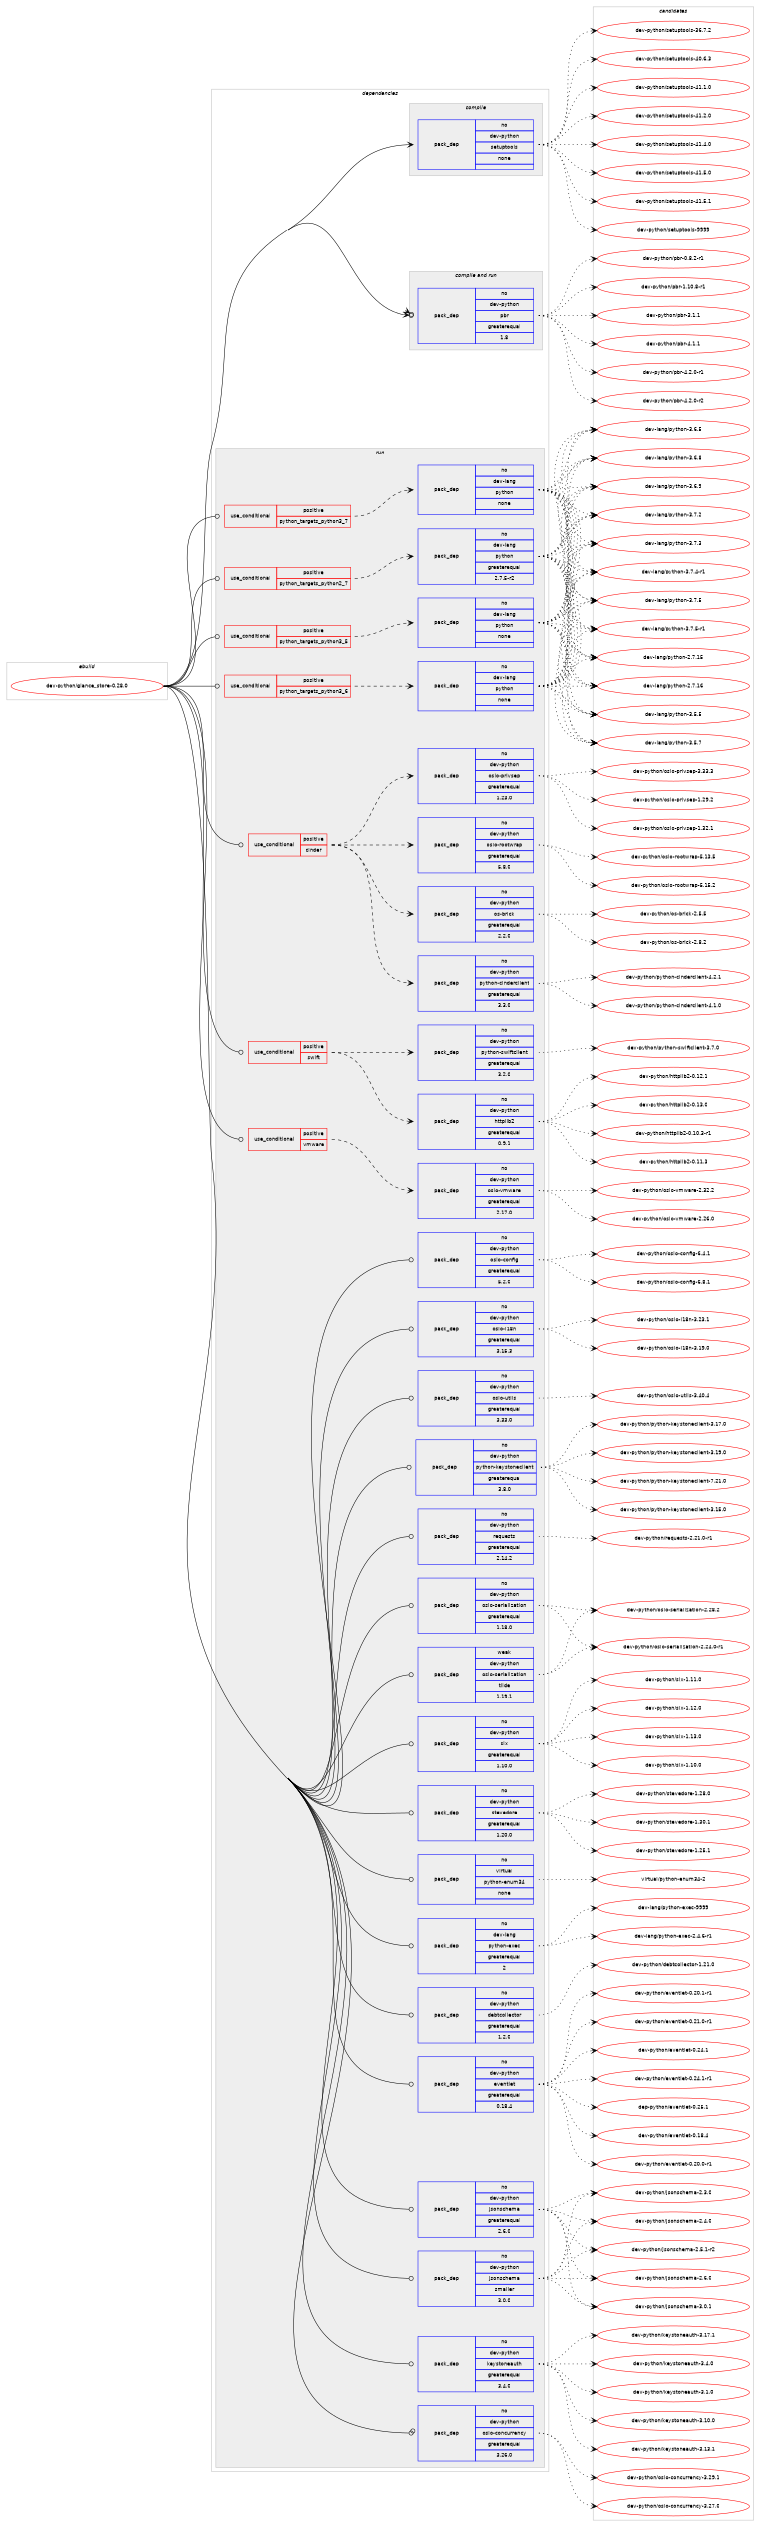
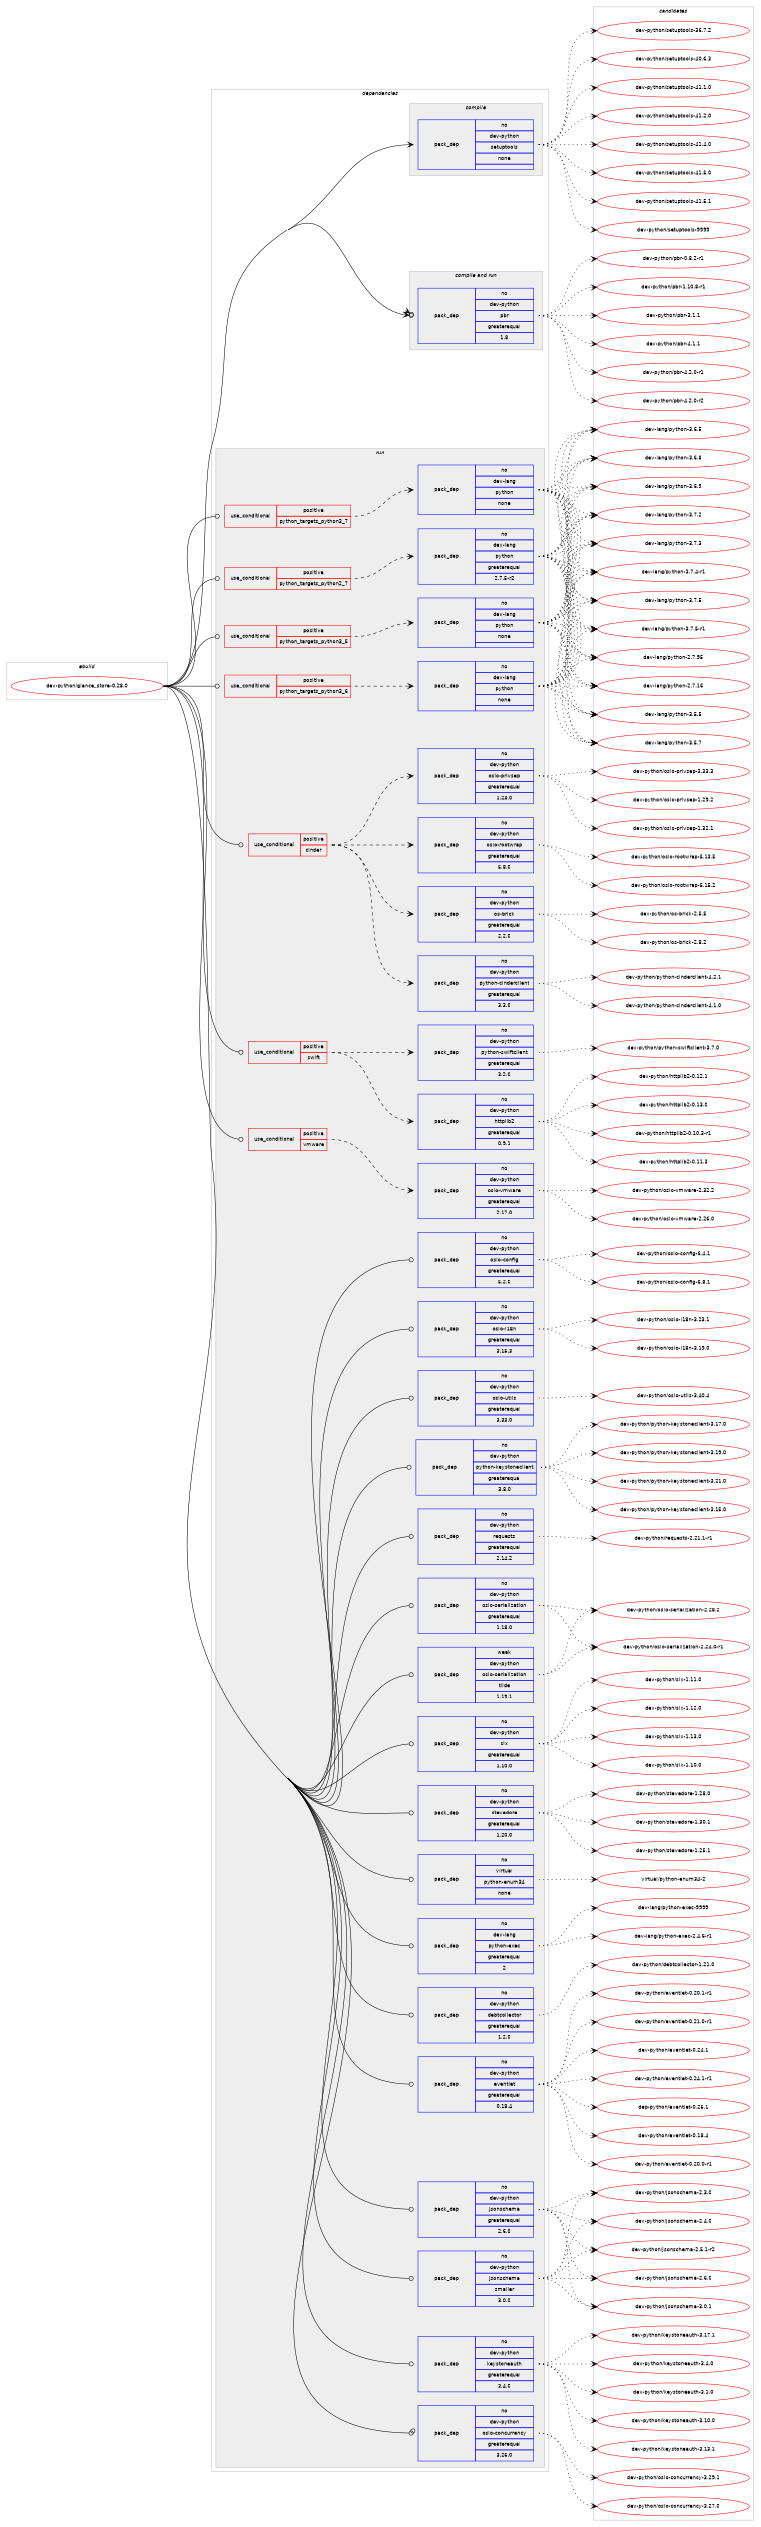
(673, 658) -> (673, 658)
(673, 1481) -> (673, 1481)
(673, 1538) -> (673, 1538)
